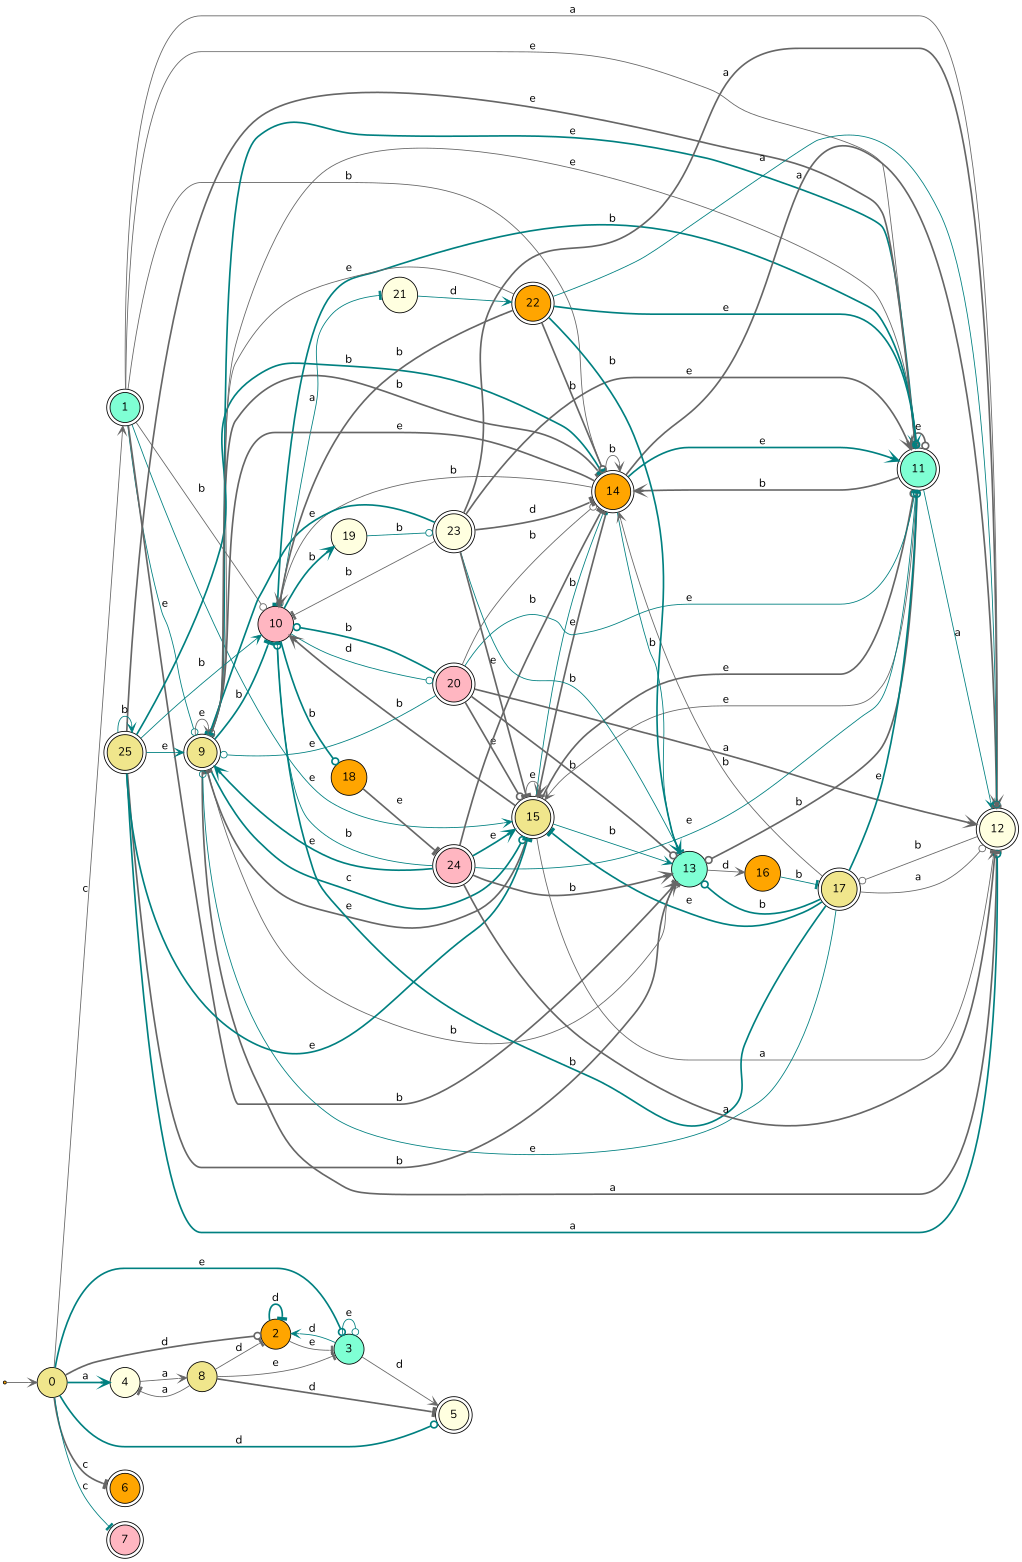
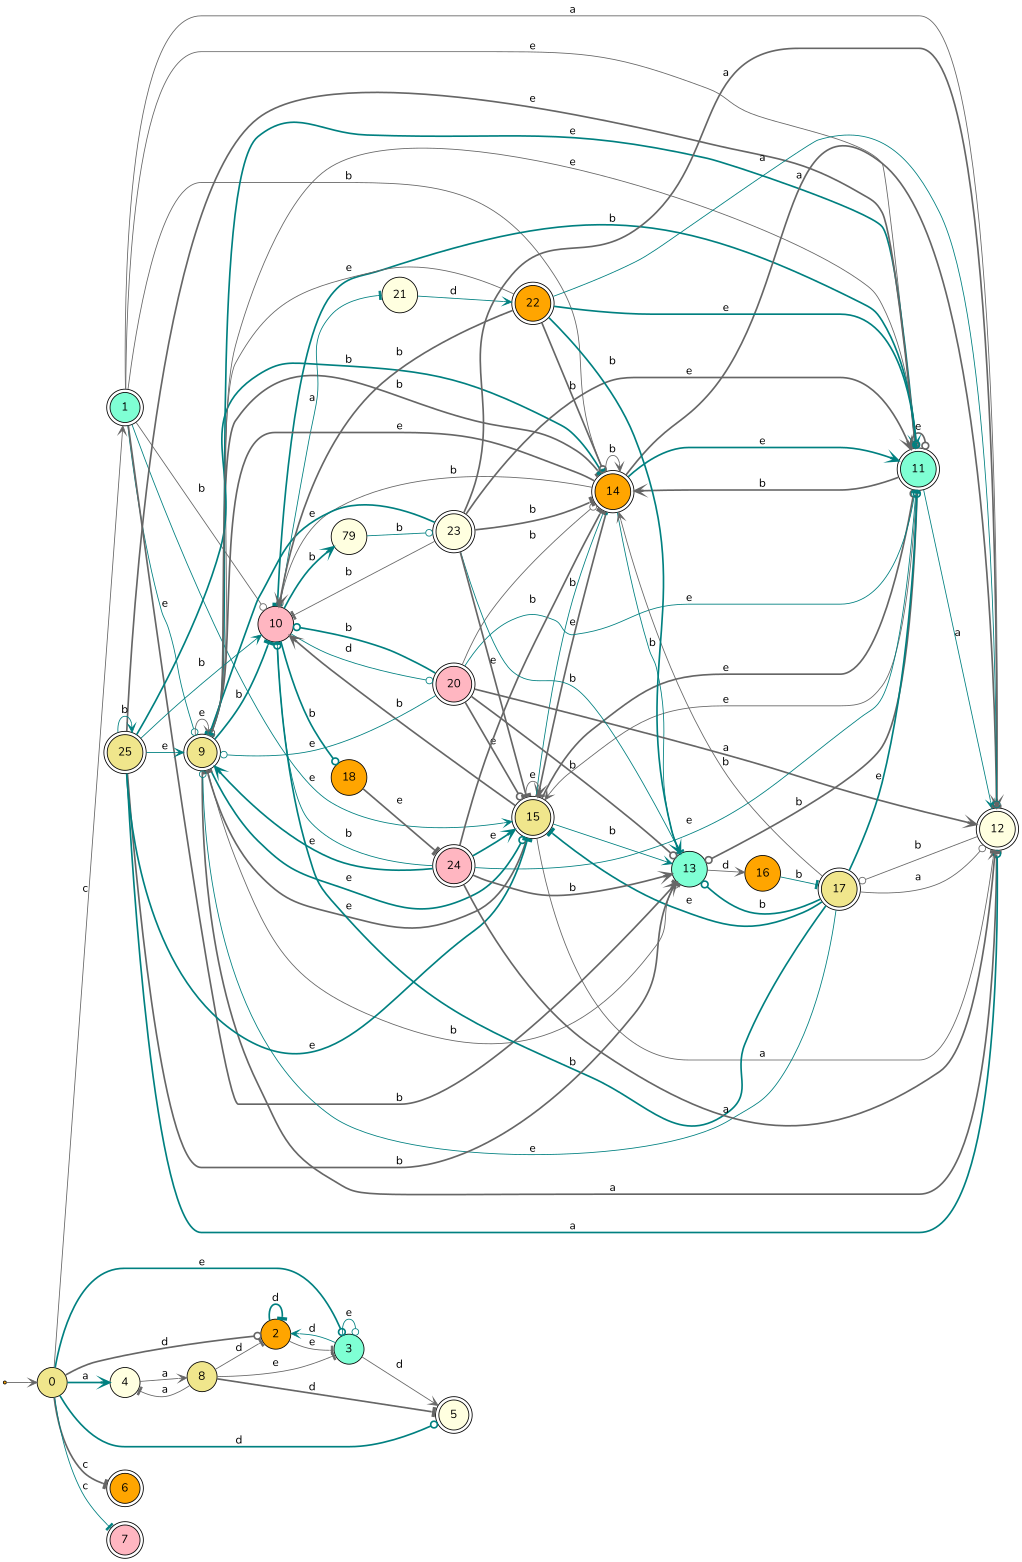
(533, 510) -> (533, 510)
(349, 537) -> (349, 537)
(349, 878) -> (349, 878)
